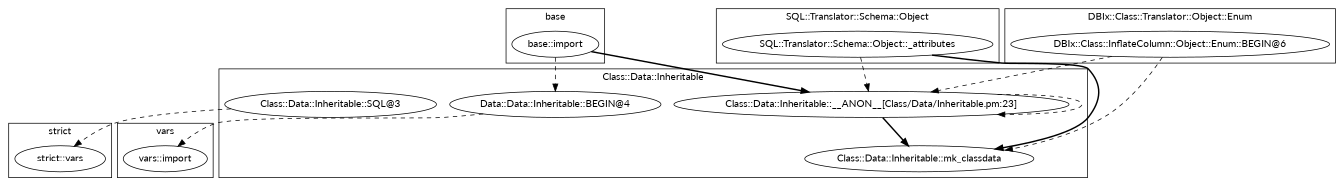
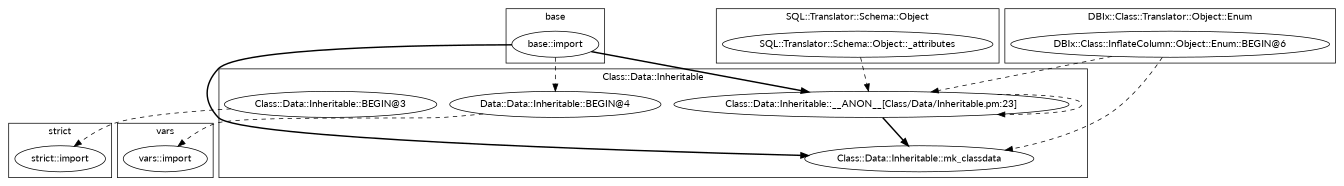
(1094, 76) -> (333, 135)
(331, 104) -> (331, 104)
(60, 159) -> (60, 159)
